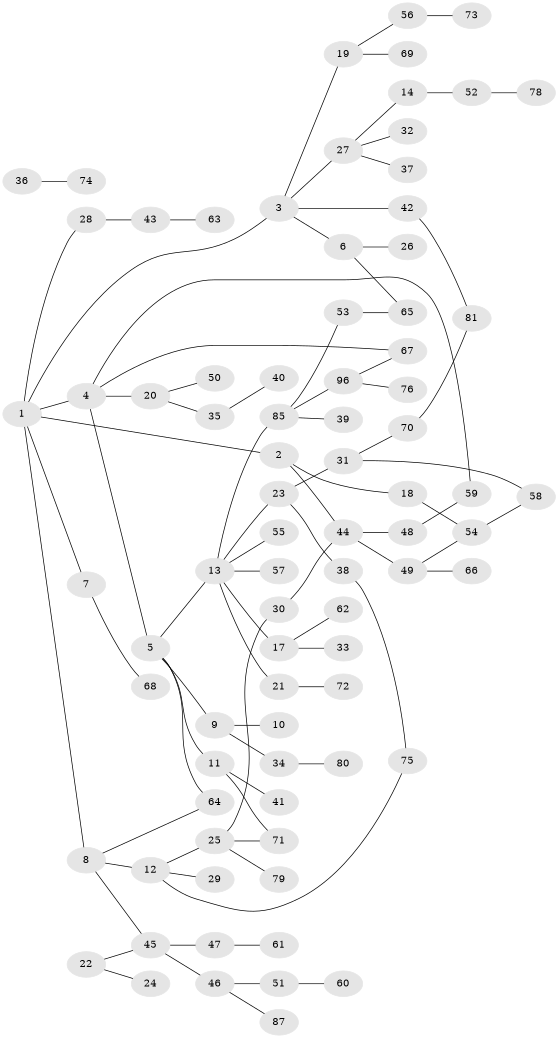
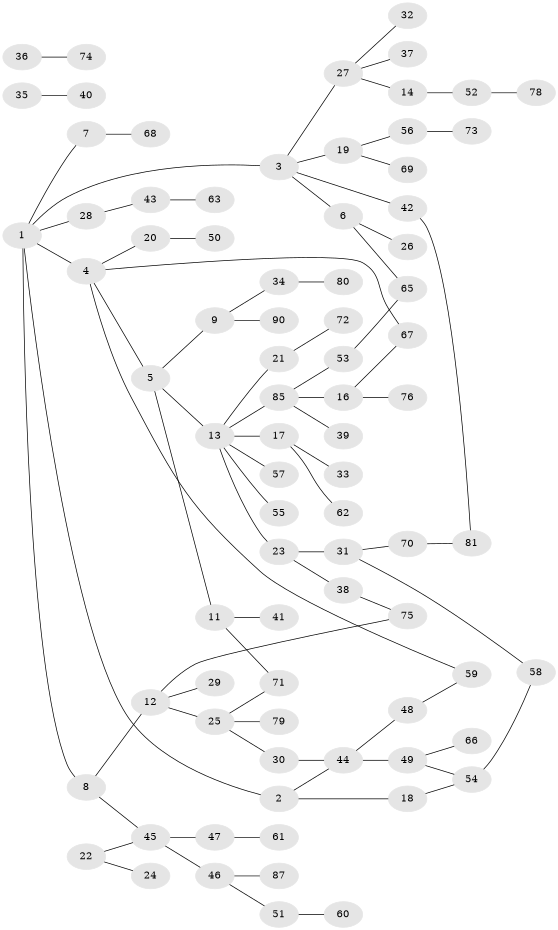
(343, 381) -> (343, 398)
(183, 407) -> none
(279, 725) -> (279, 321)
(215, 802) -> none
